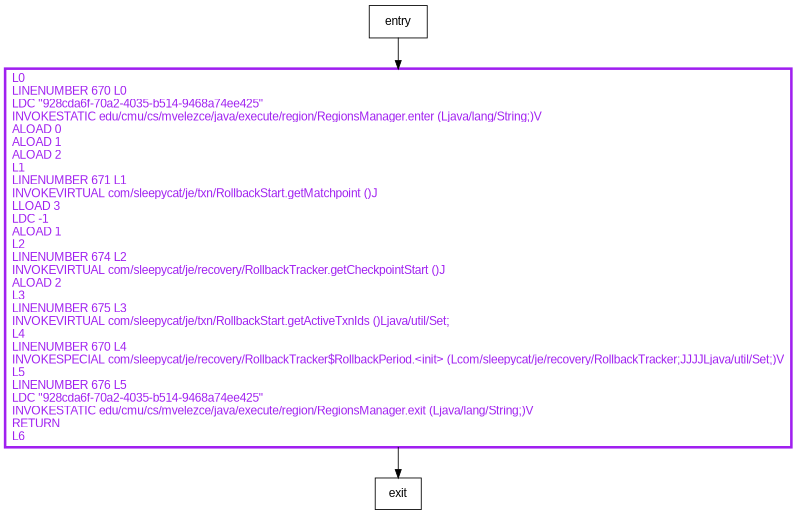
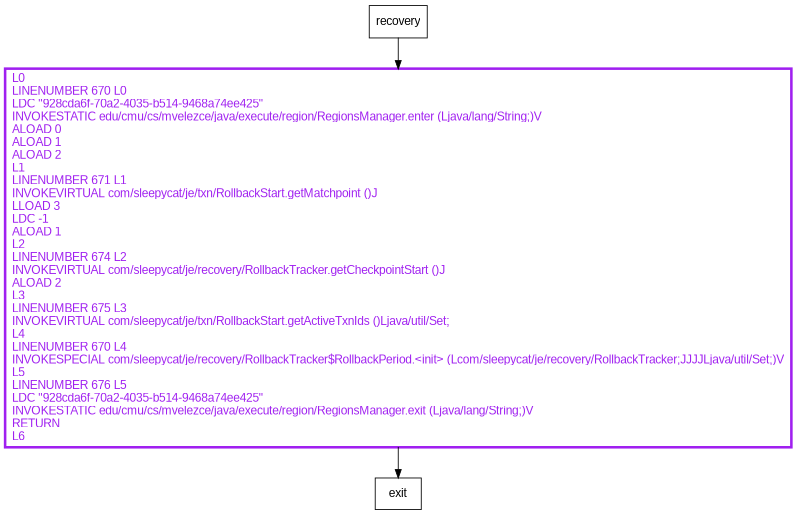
(398, 22) -> (398, 22)
